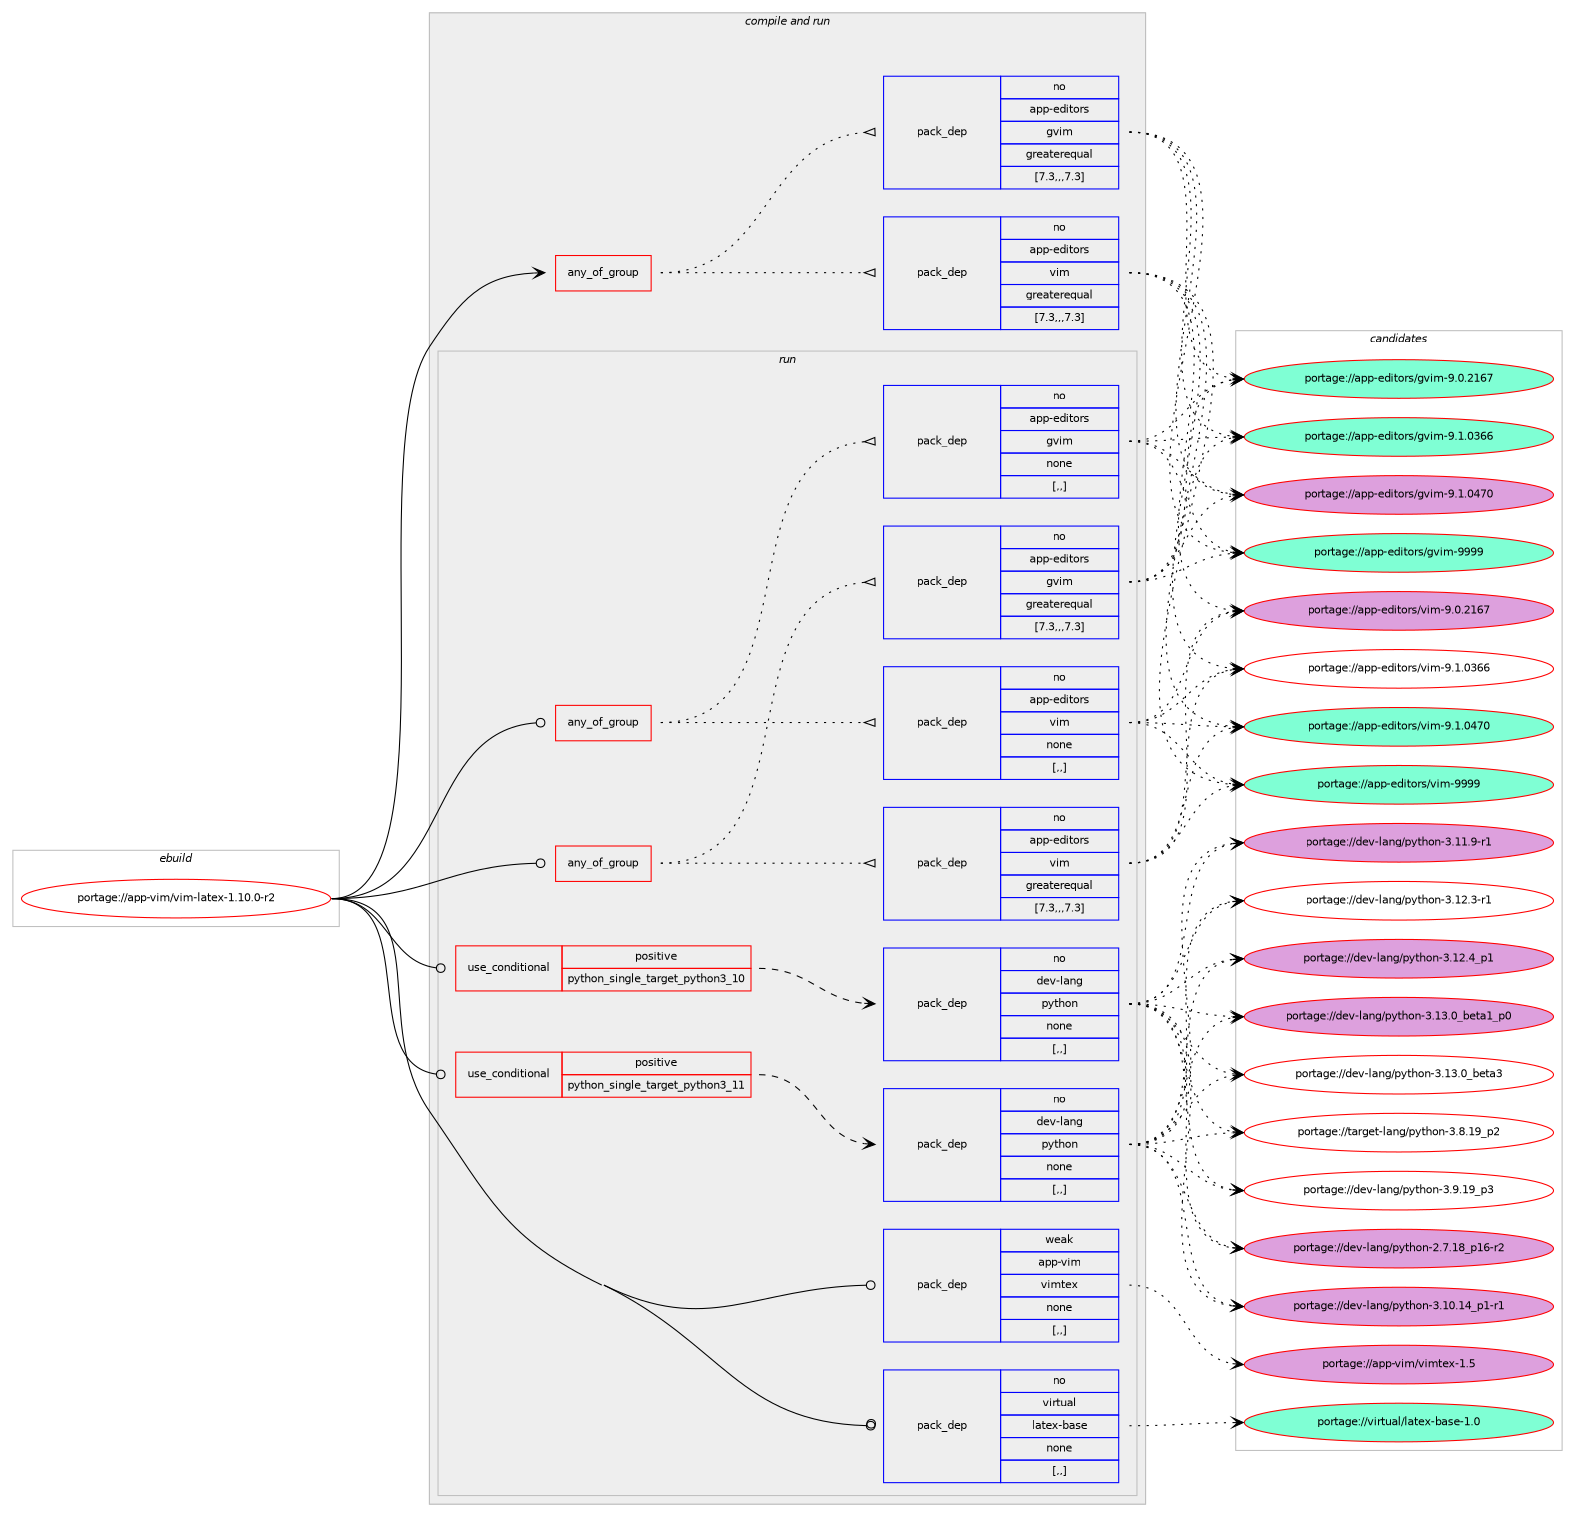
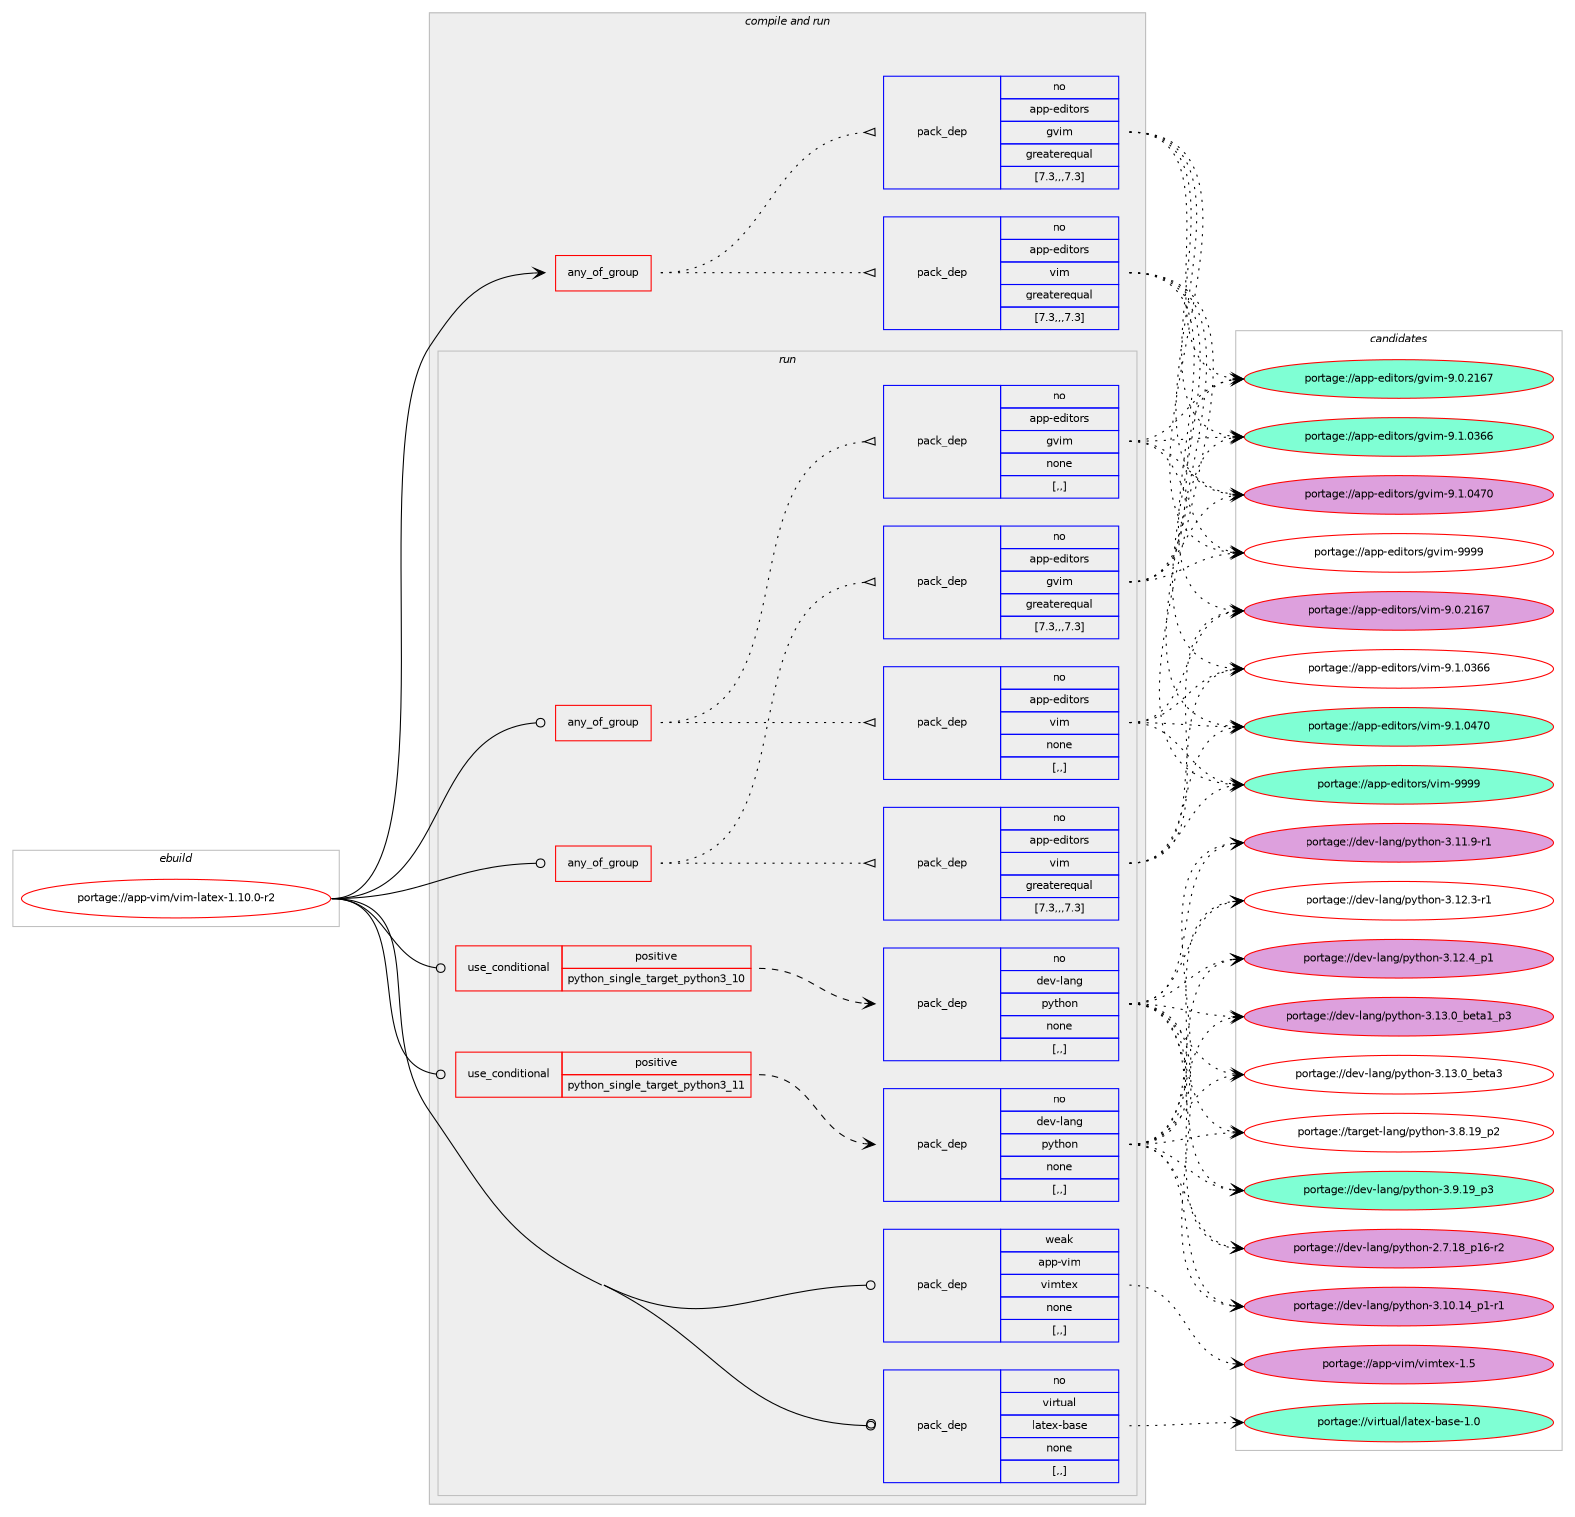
(1399, 553) -> (1399, 553)
(1399, 1017) -> (1399, 1017)
(1399, 1191) -> (1399, 1191)
